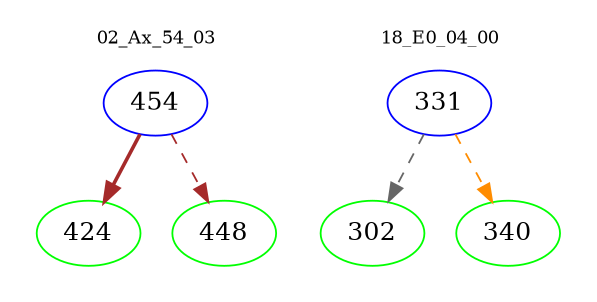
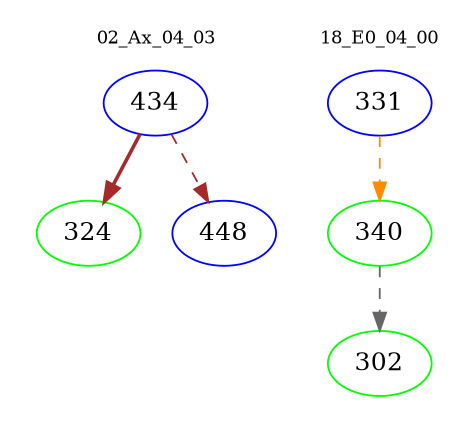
(156, 39) -> (156, 39)
(156, 103) -> (156, 103)
(410, 160) -> (380, 290)
(89, 233) -> (89, 233)
(224, 233) -> (224, 233)
